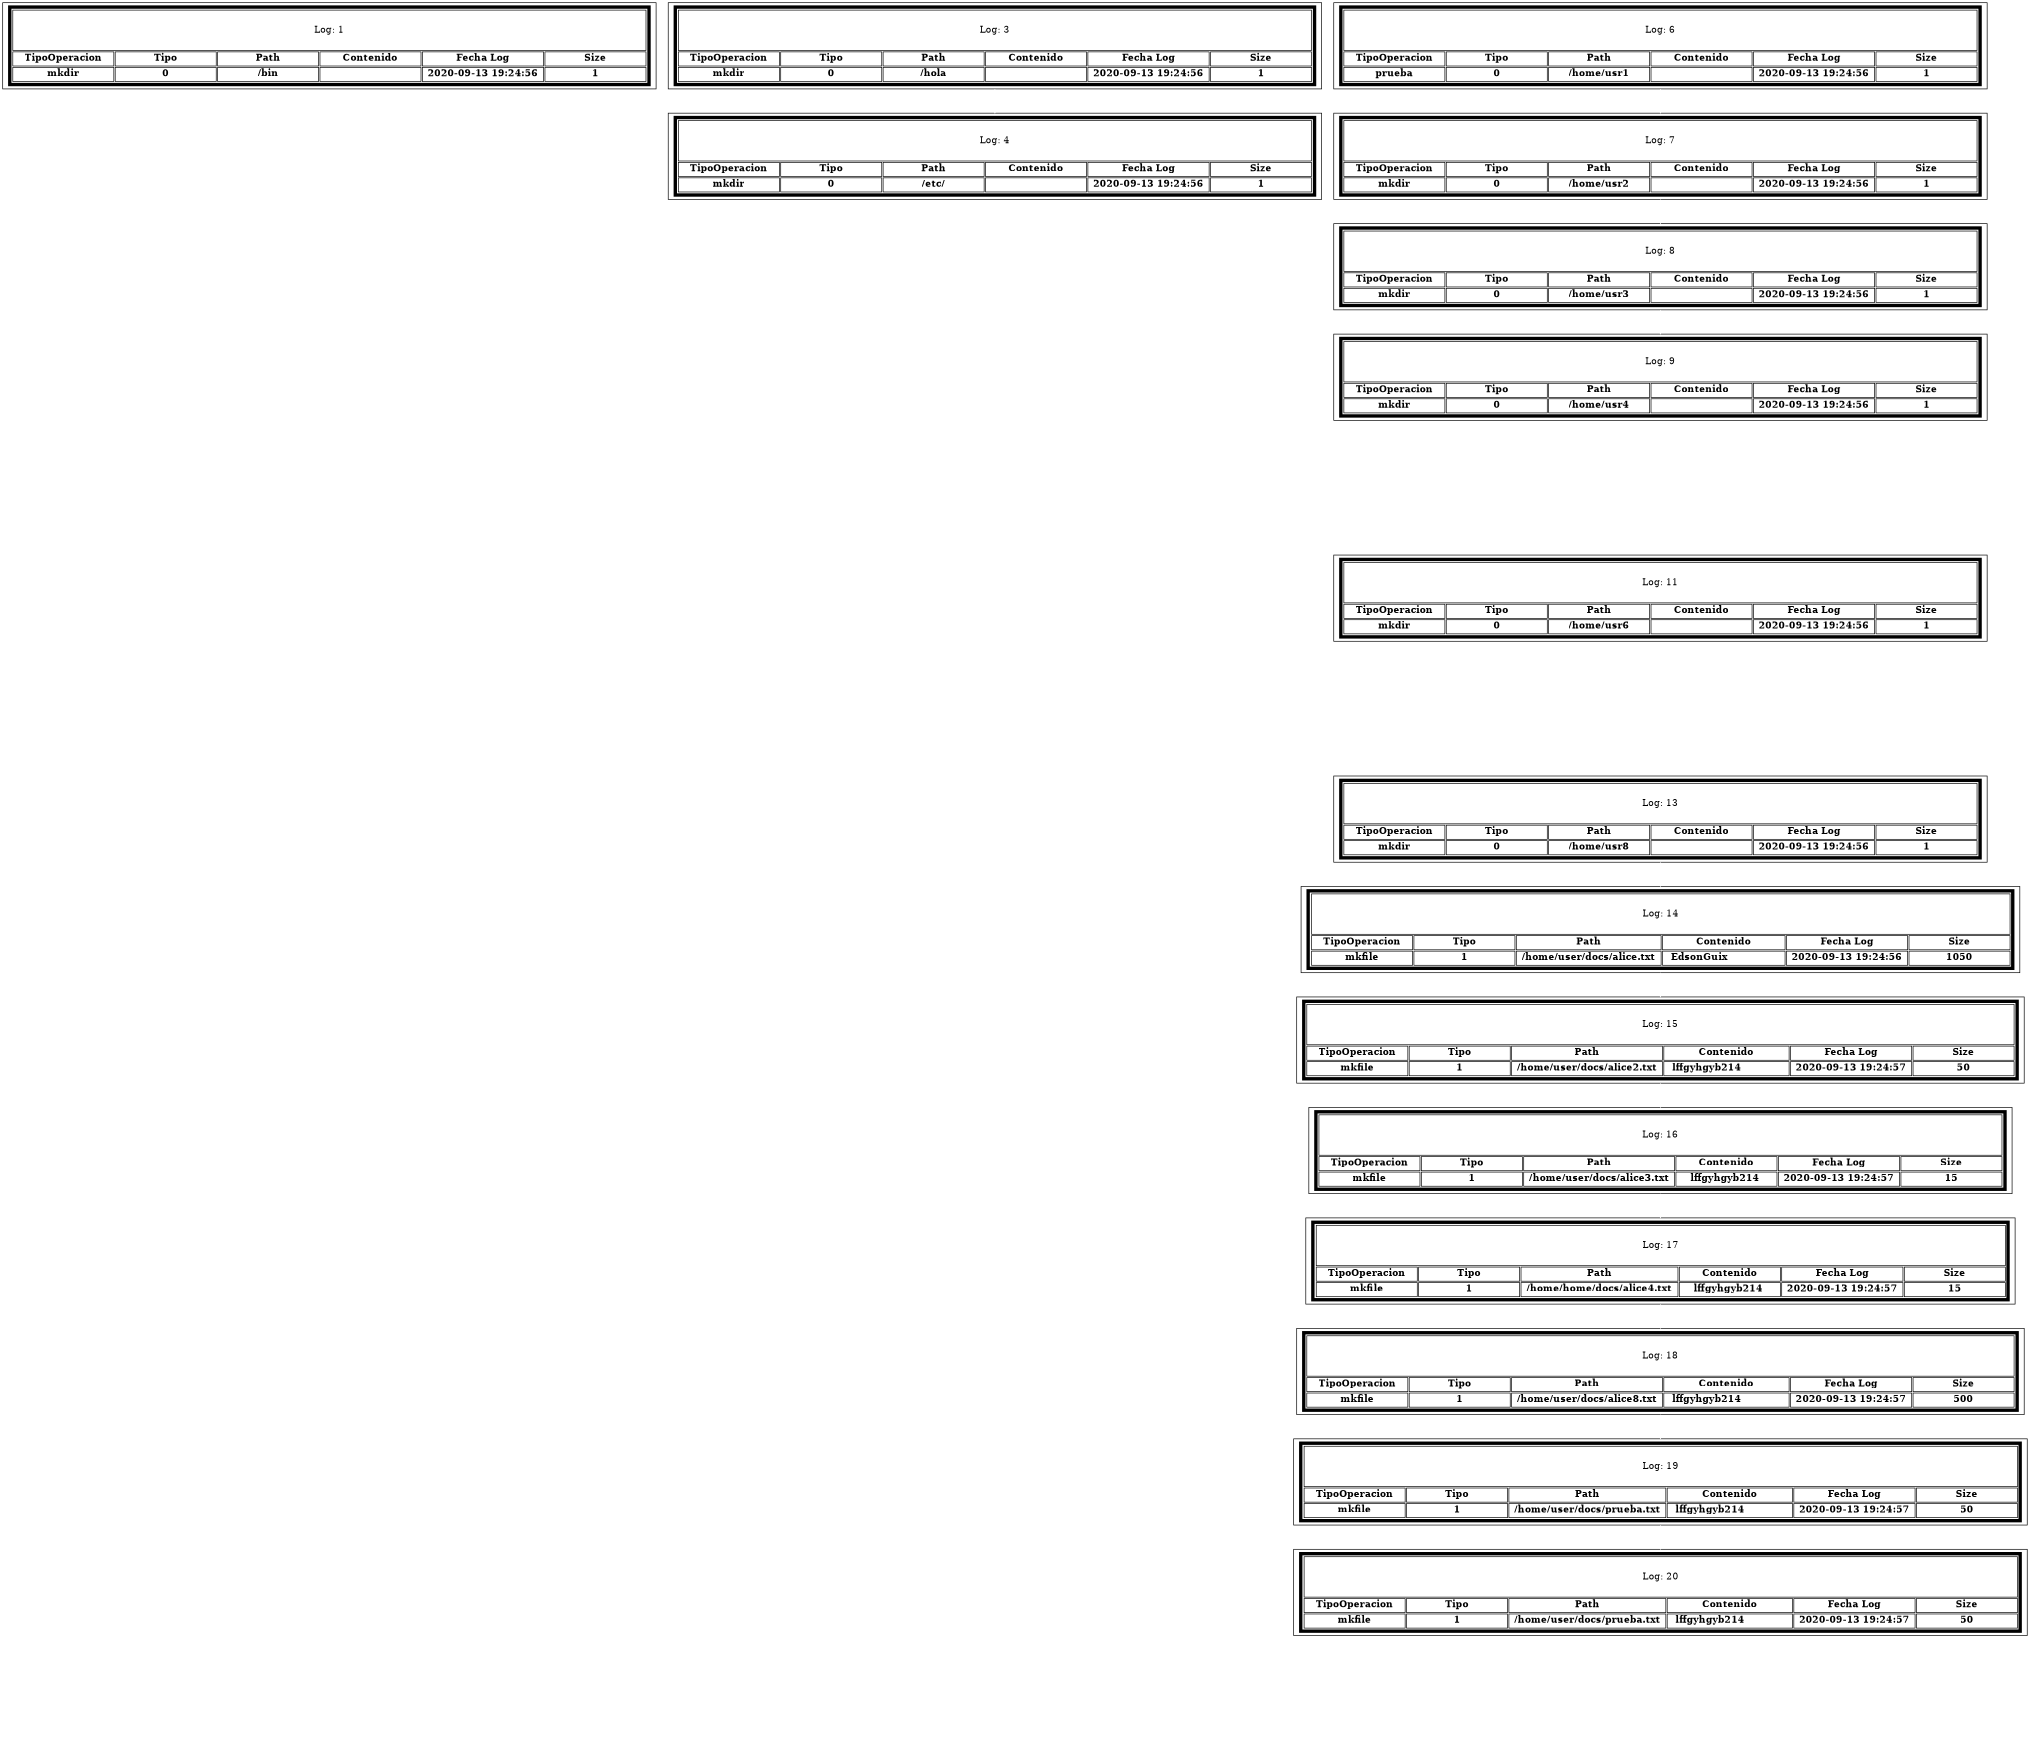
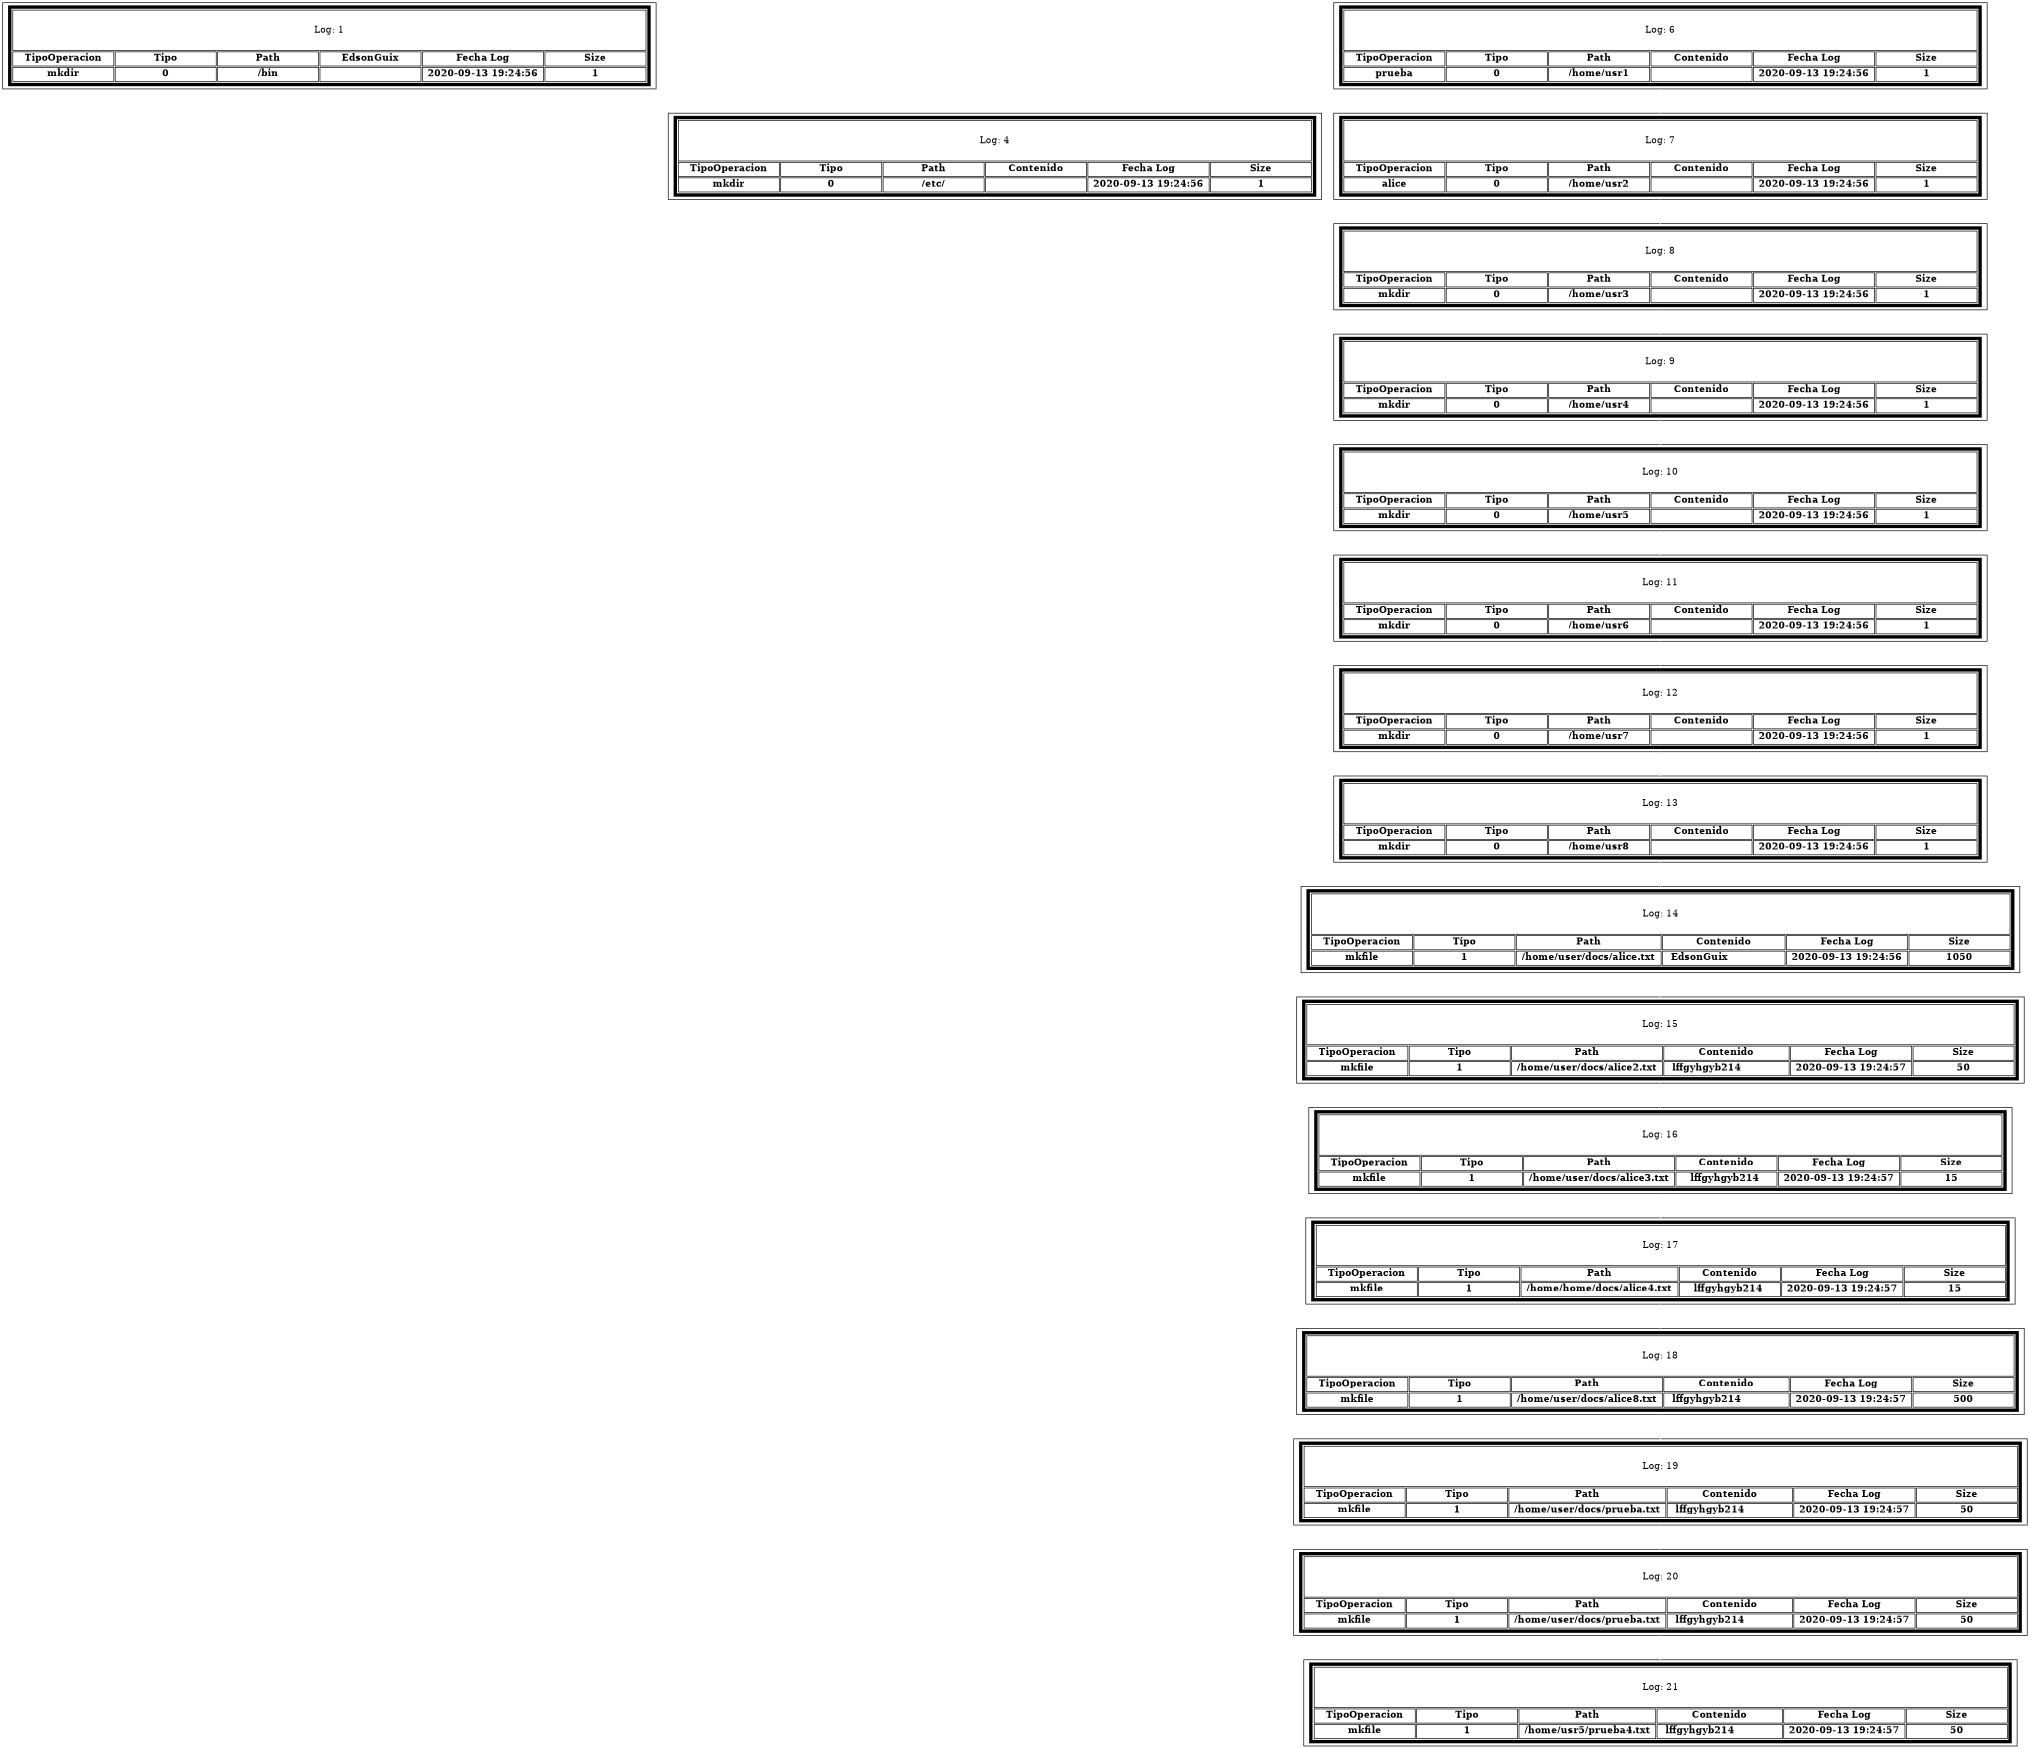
(995, 46) -> none
(370, 58) -> (370, 58)
(1394, 184) -> (1394, 184)
none -> (1660, 488)
none -> (1660, 709)
none -> (1660, 1703)
